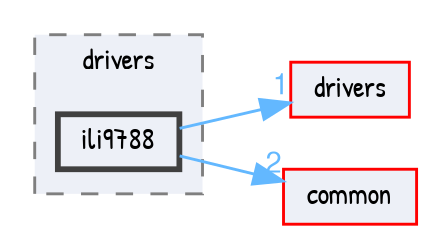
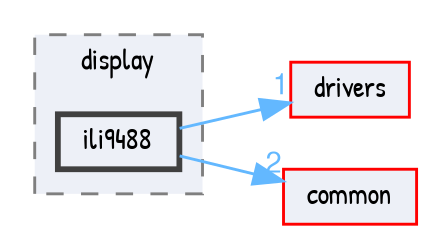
(119, 62) -> (119, 62)
(119, 142) -> (119, 142)
